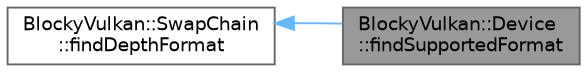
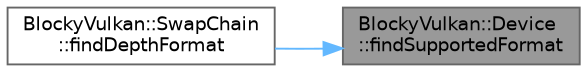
(318, 23) -> (299, 49)
